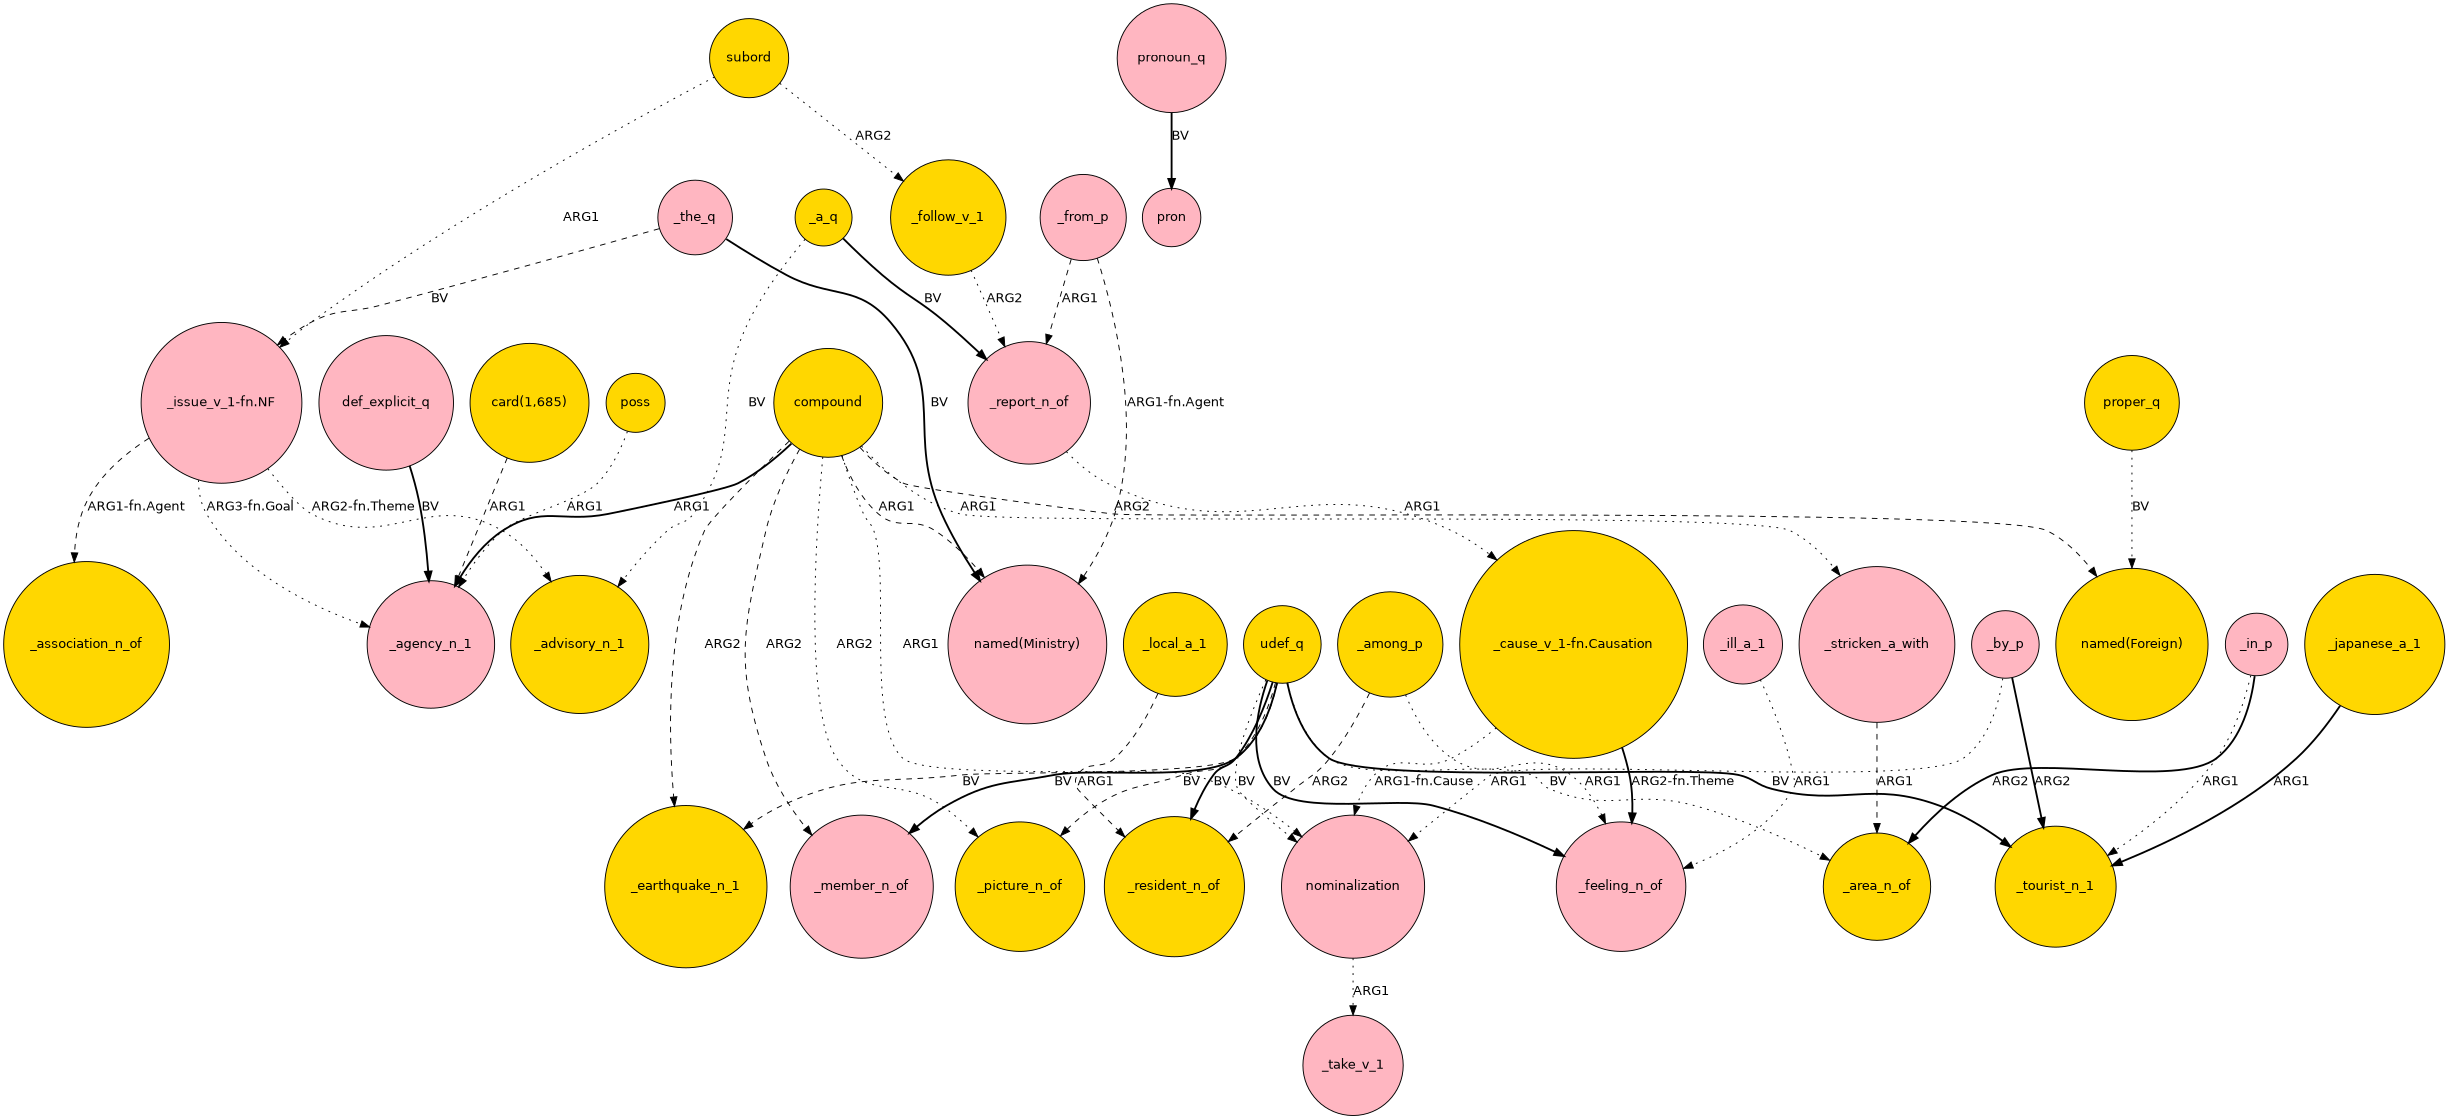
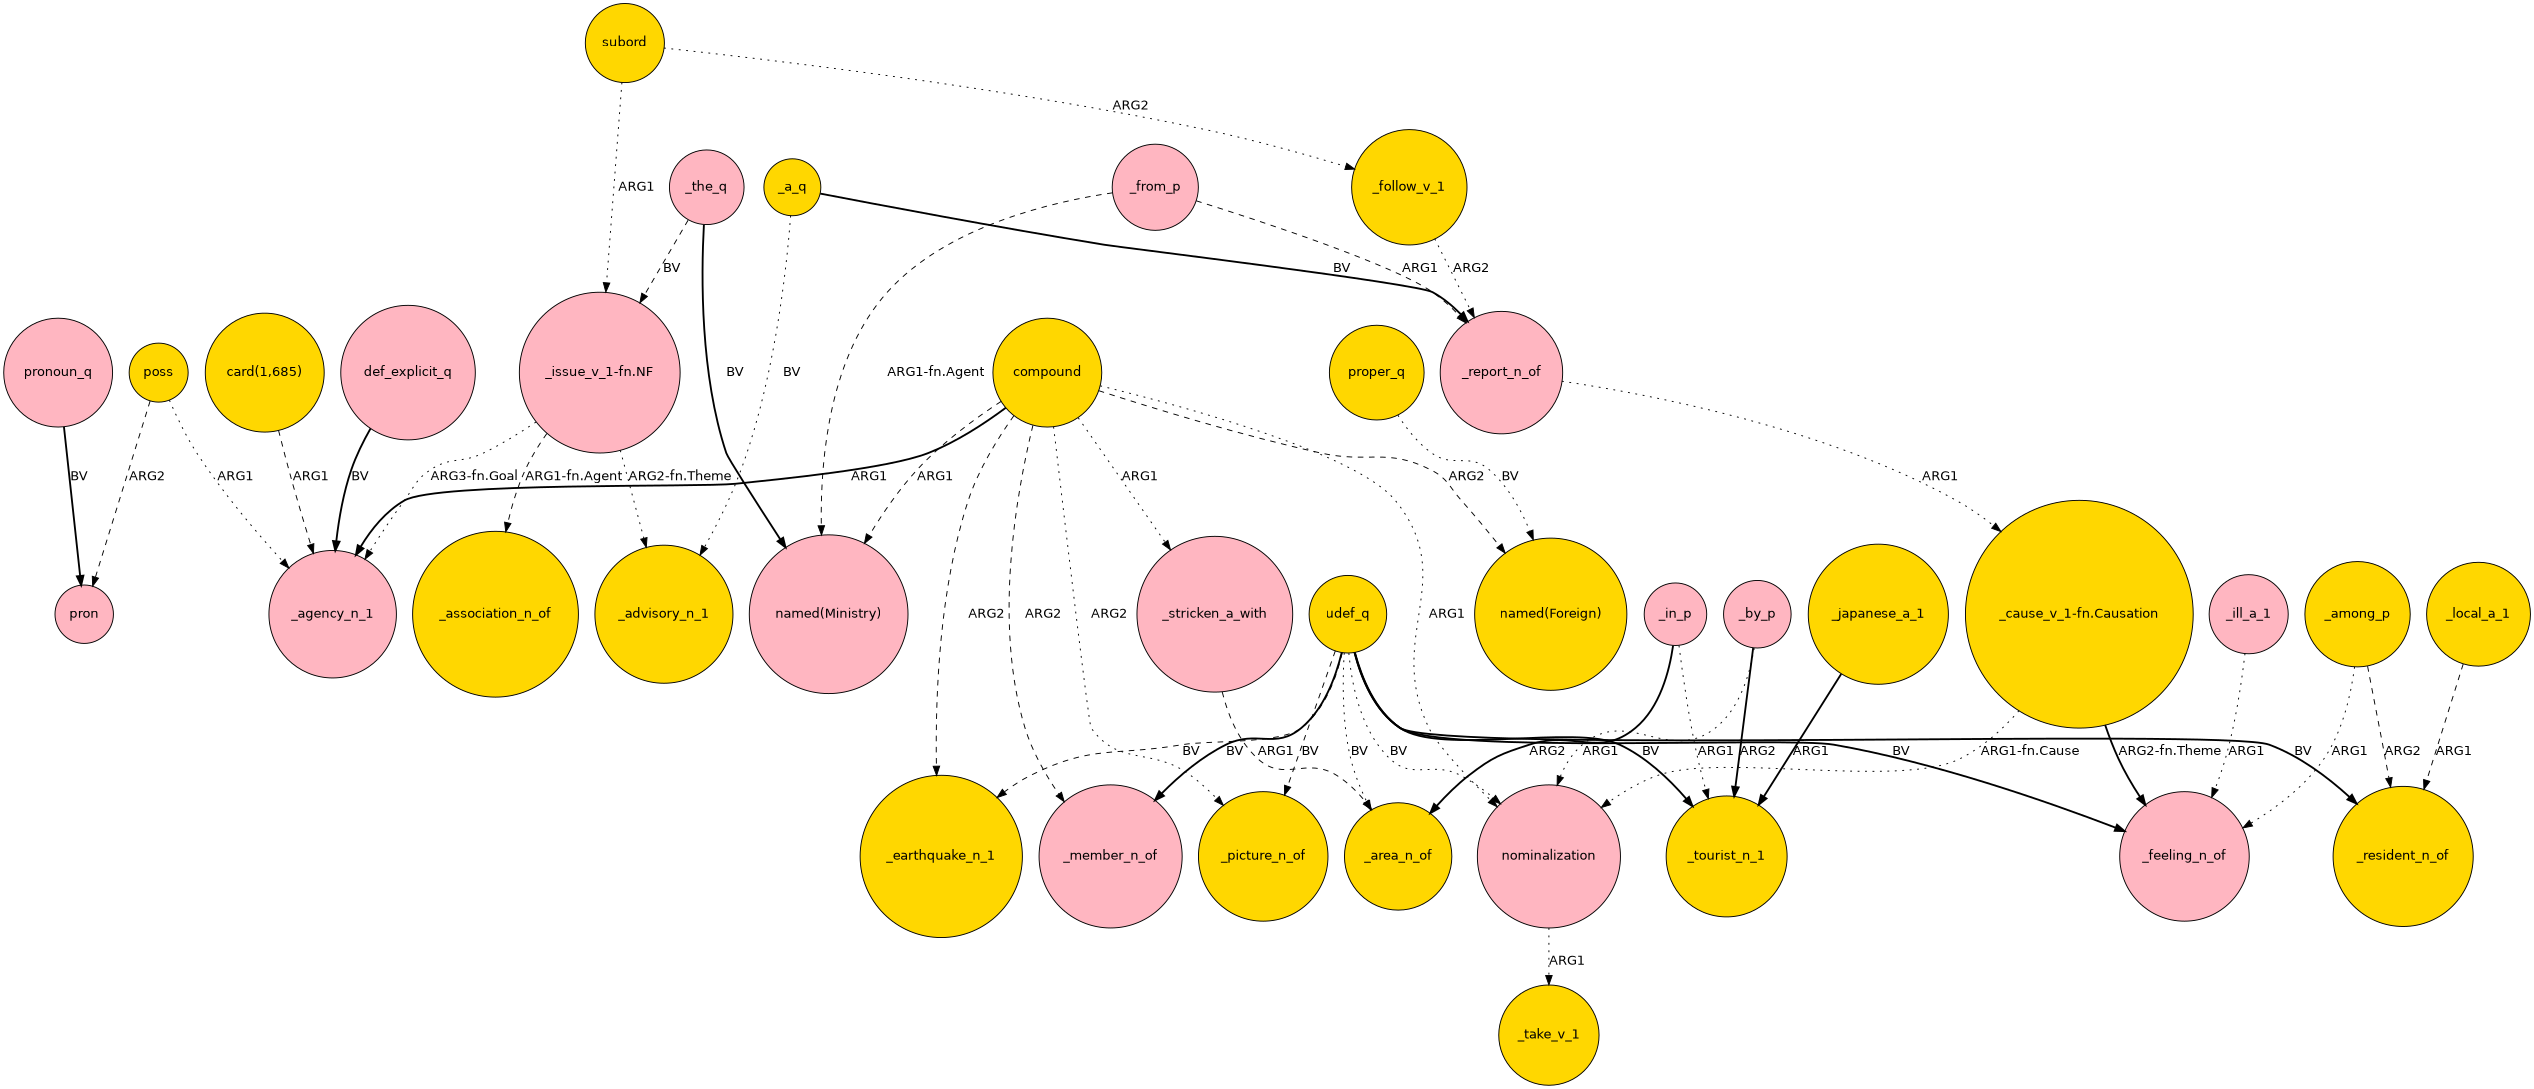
none -> (123, 489)
(1353, 1065) -> (1549, 1035)
